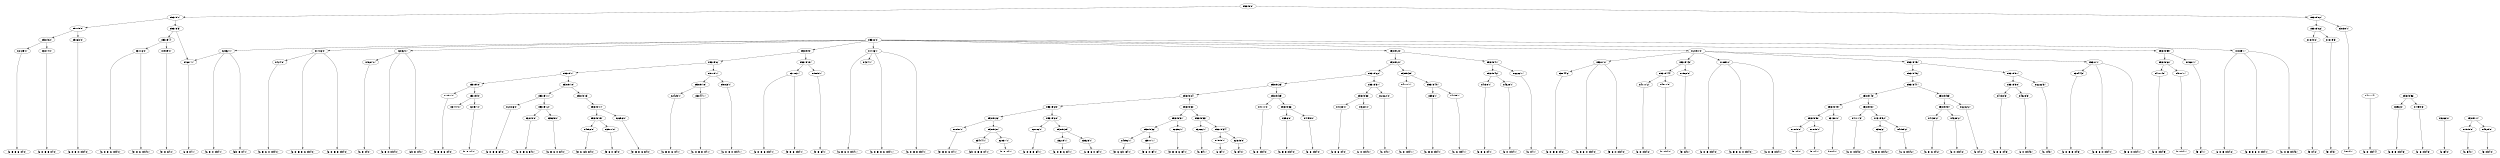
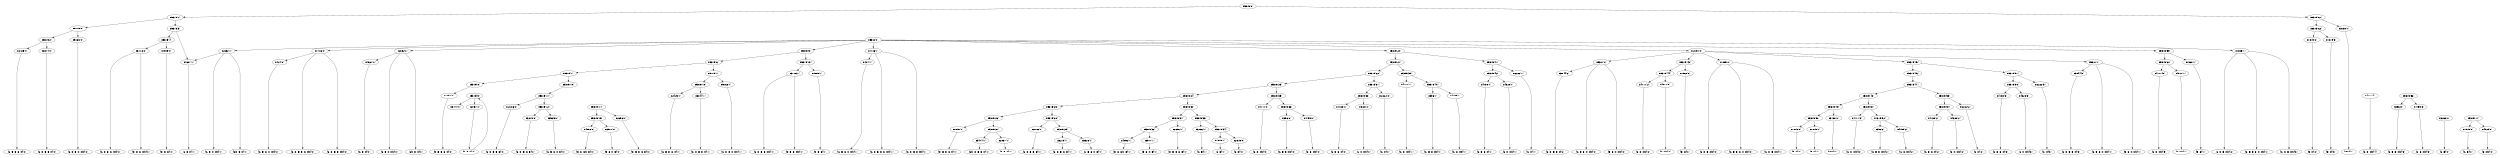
(475, 89) -> (487, 126)
(583, 96) -> none
(850, 96) -> (862, 108)
(1190, 102) -> (1188, 101)
